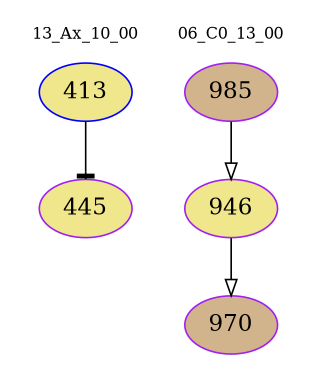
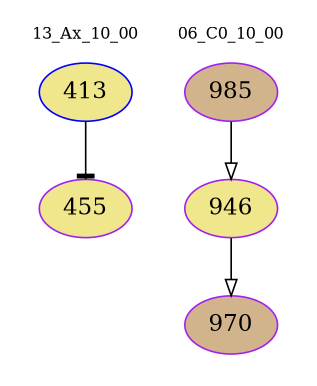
(231, 35) -> (231, 35)
(86, 209) -> (86, 209)
